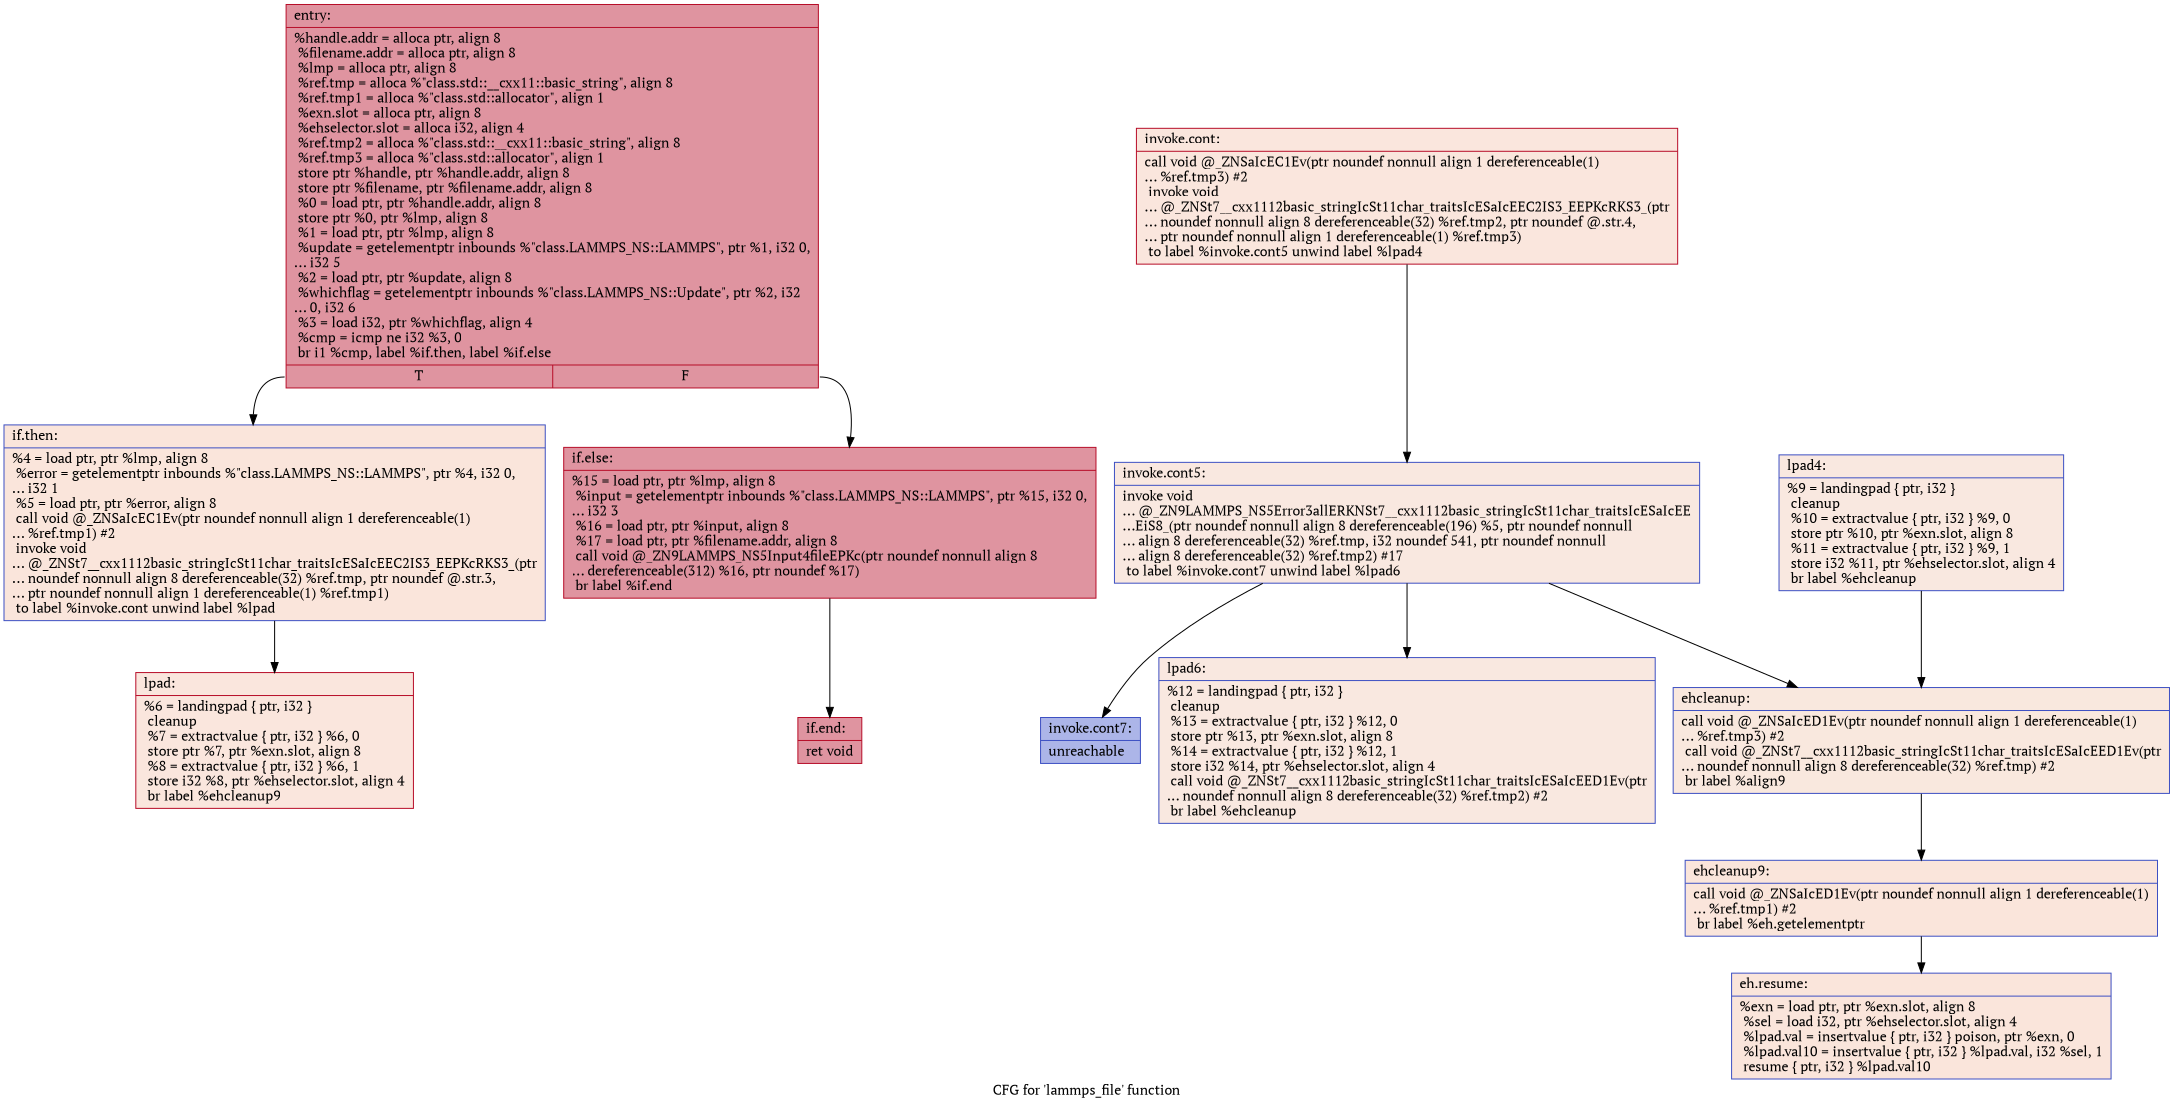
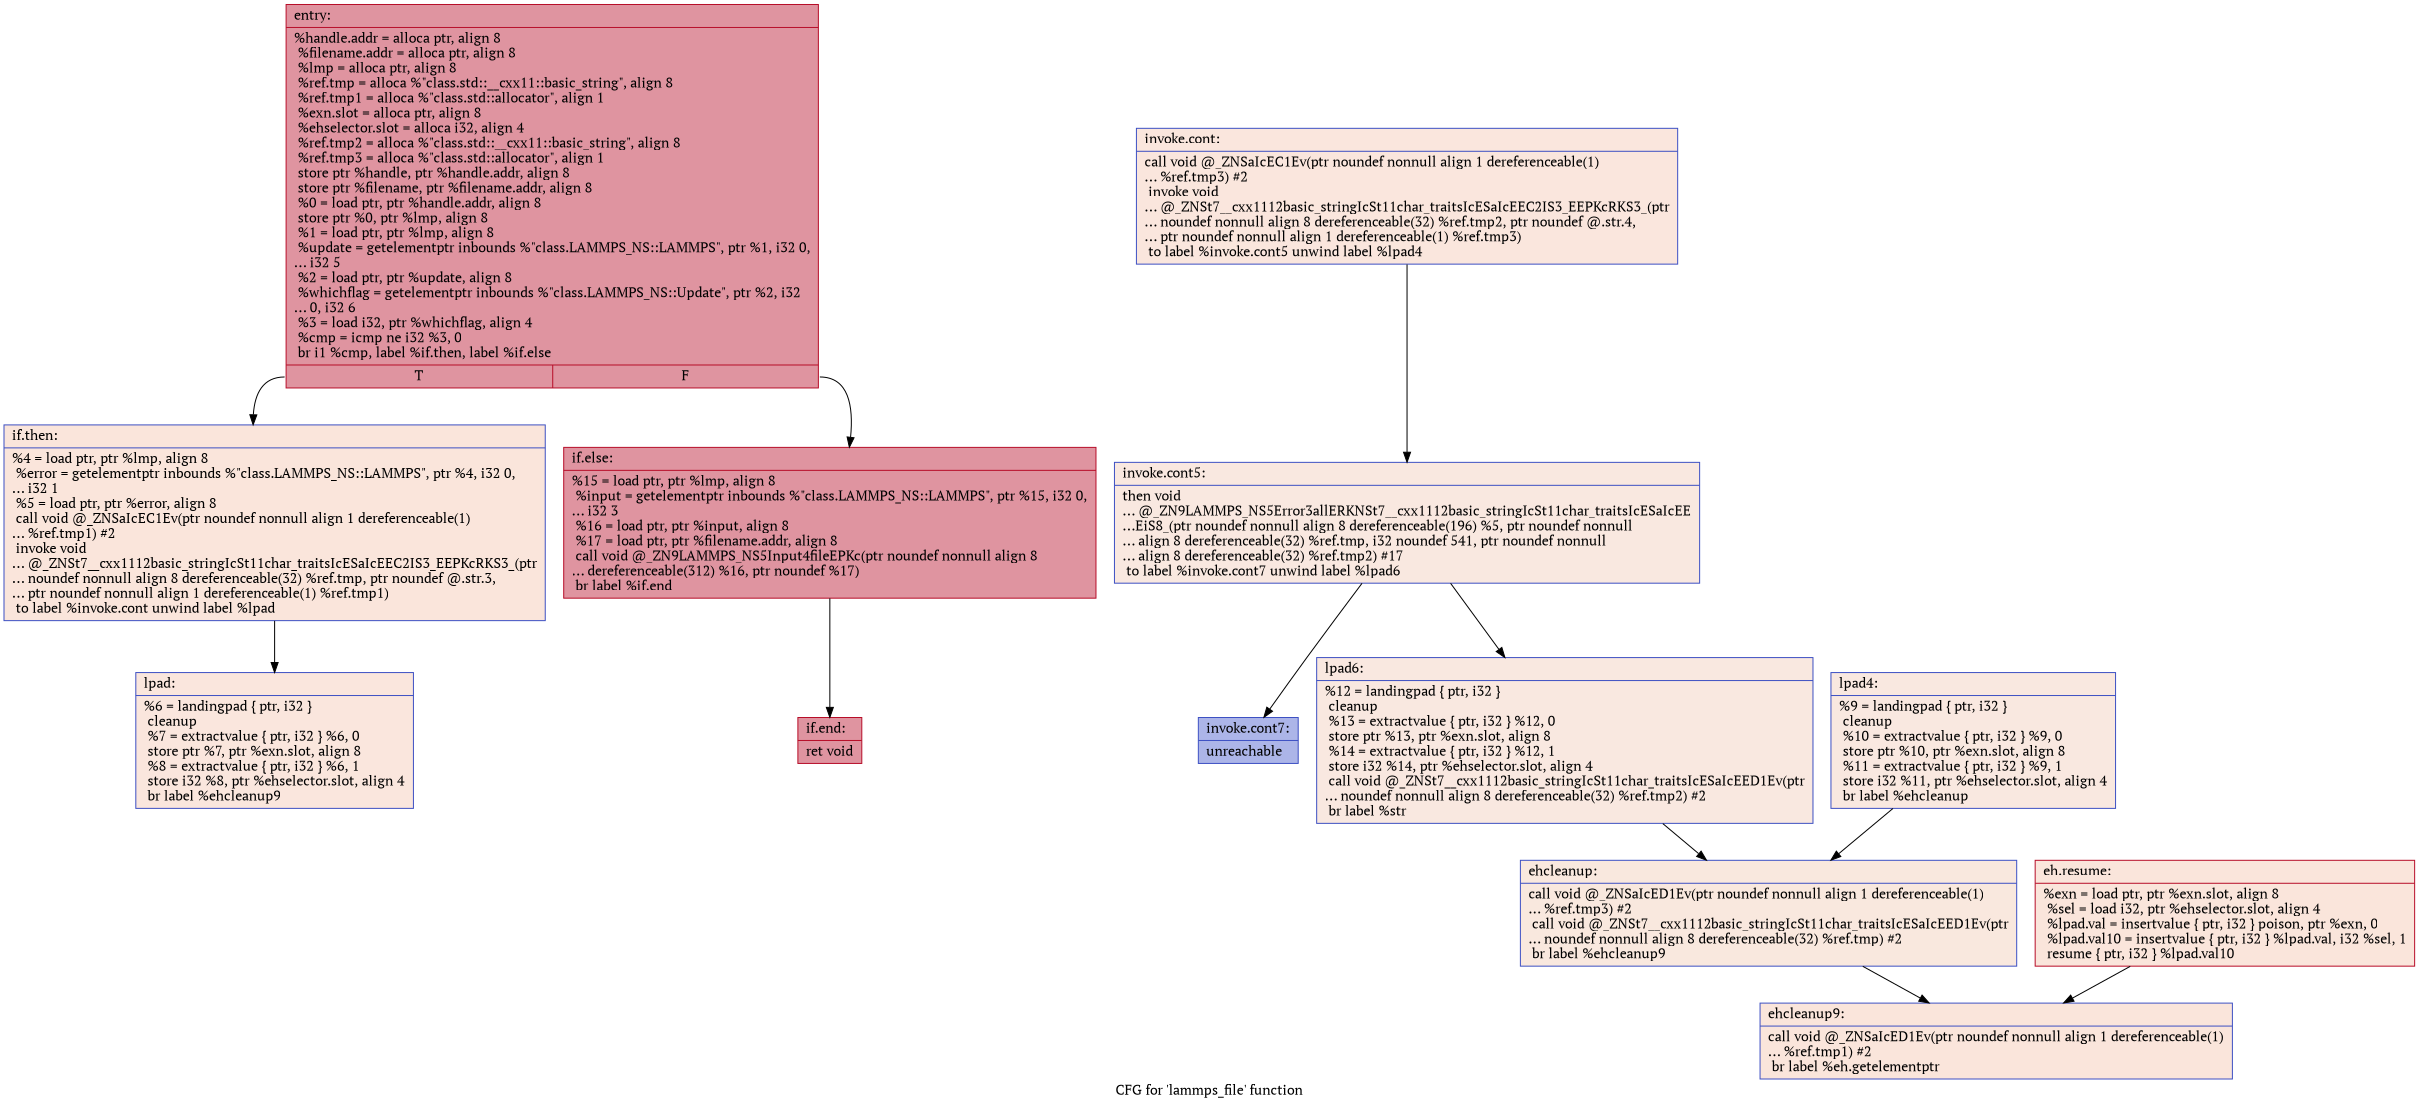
(1407, 196) -> (1407, 196)
(1158, 496) -> (1152, 496)
(1669, 633) -> (1681, 839)
(275, 740) -> (275, 740)
(1734, 781) -> (1597, 954)
(1232, 811) -> (1366, 811)
(1921, 950) -> (2101, 982)
(1921, 1026) -> (2225, 913)
